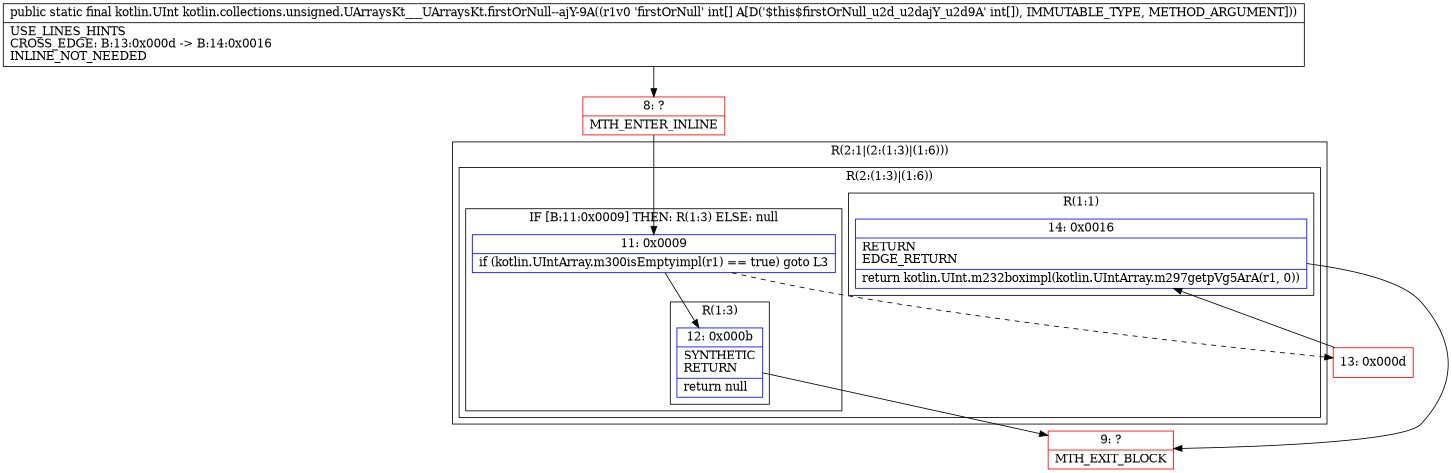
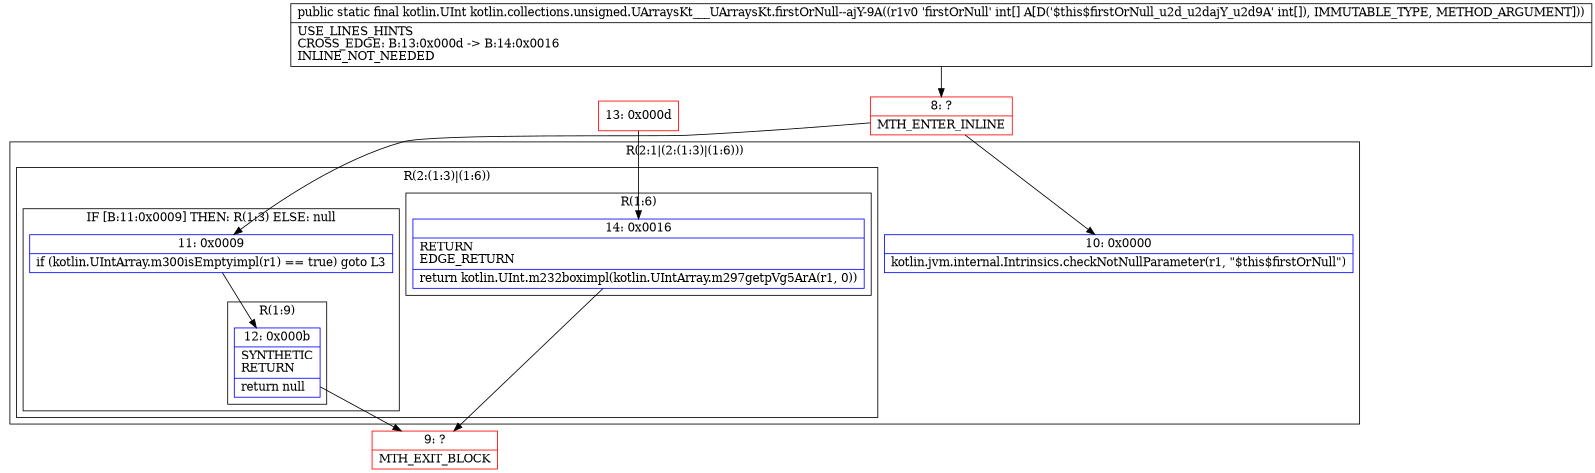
(1081, 203) -> (639, 203)
none -> (1119, 254)
(720, 311) -> (277, 311)
(1027, 322) -> none
